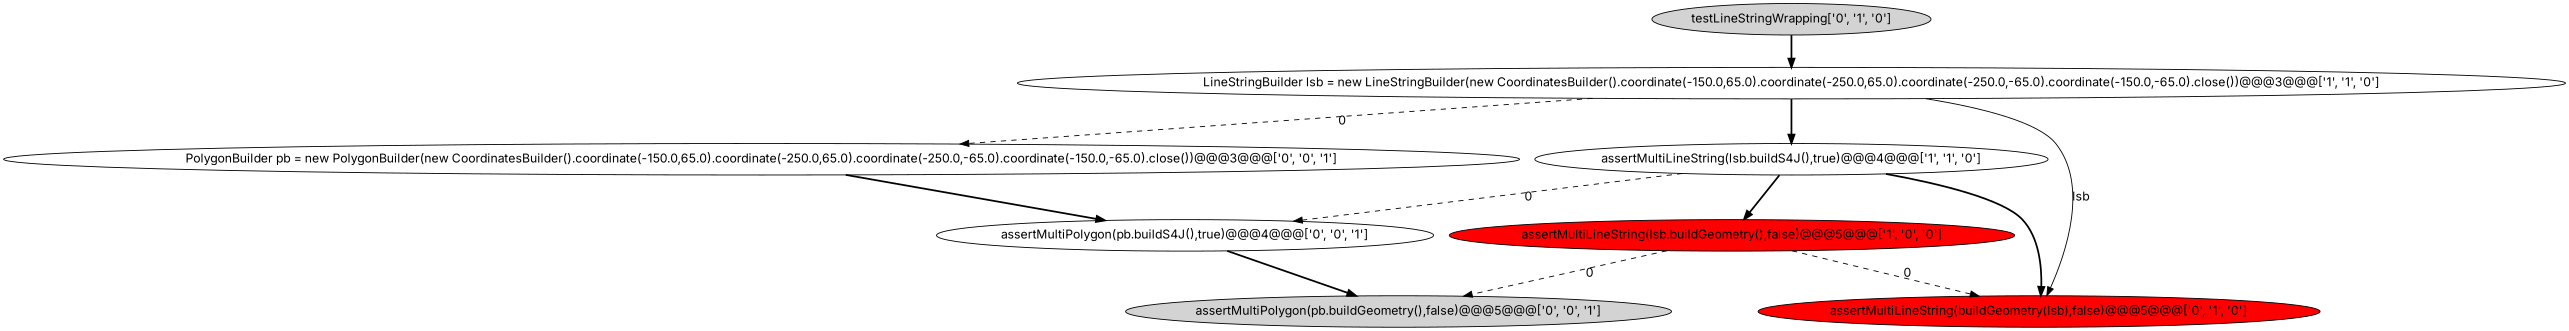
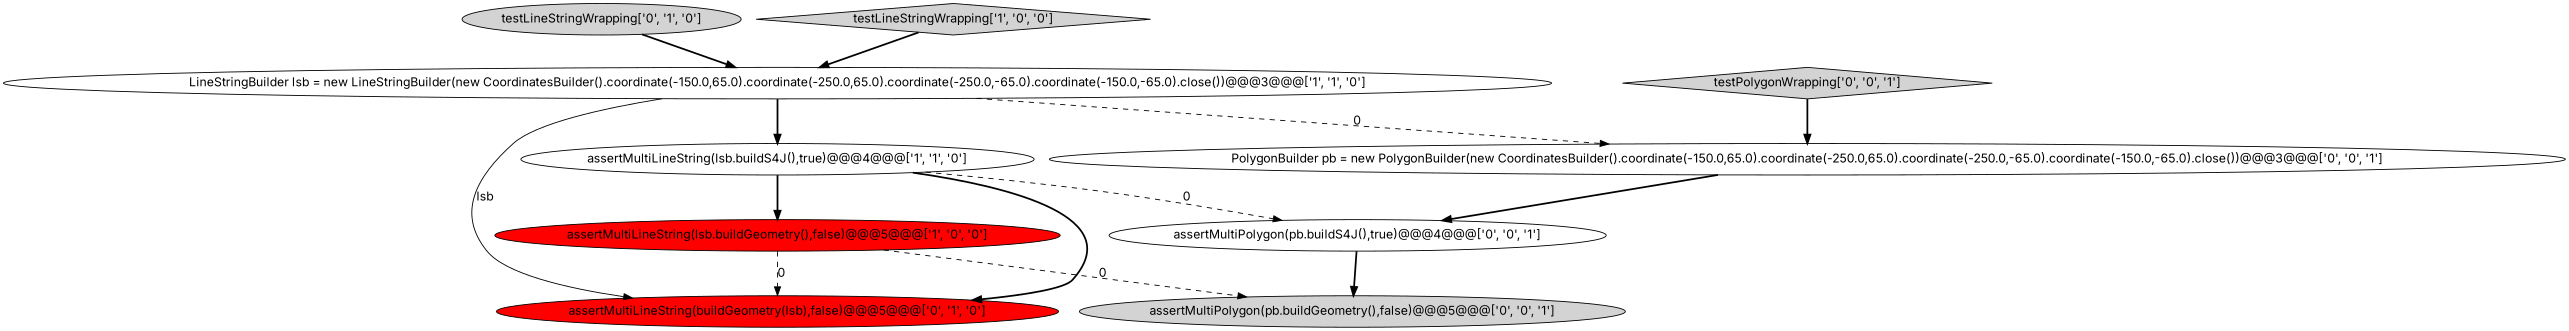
none -> (953, 19)
none -> (1807, 83)
